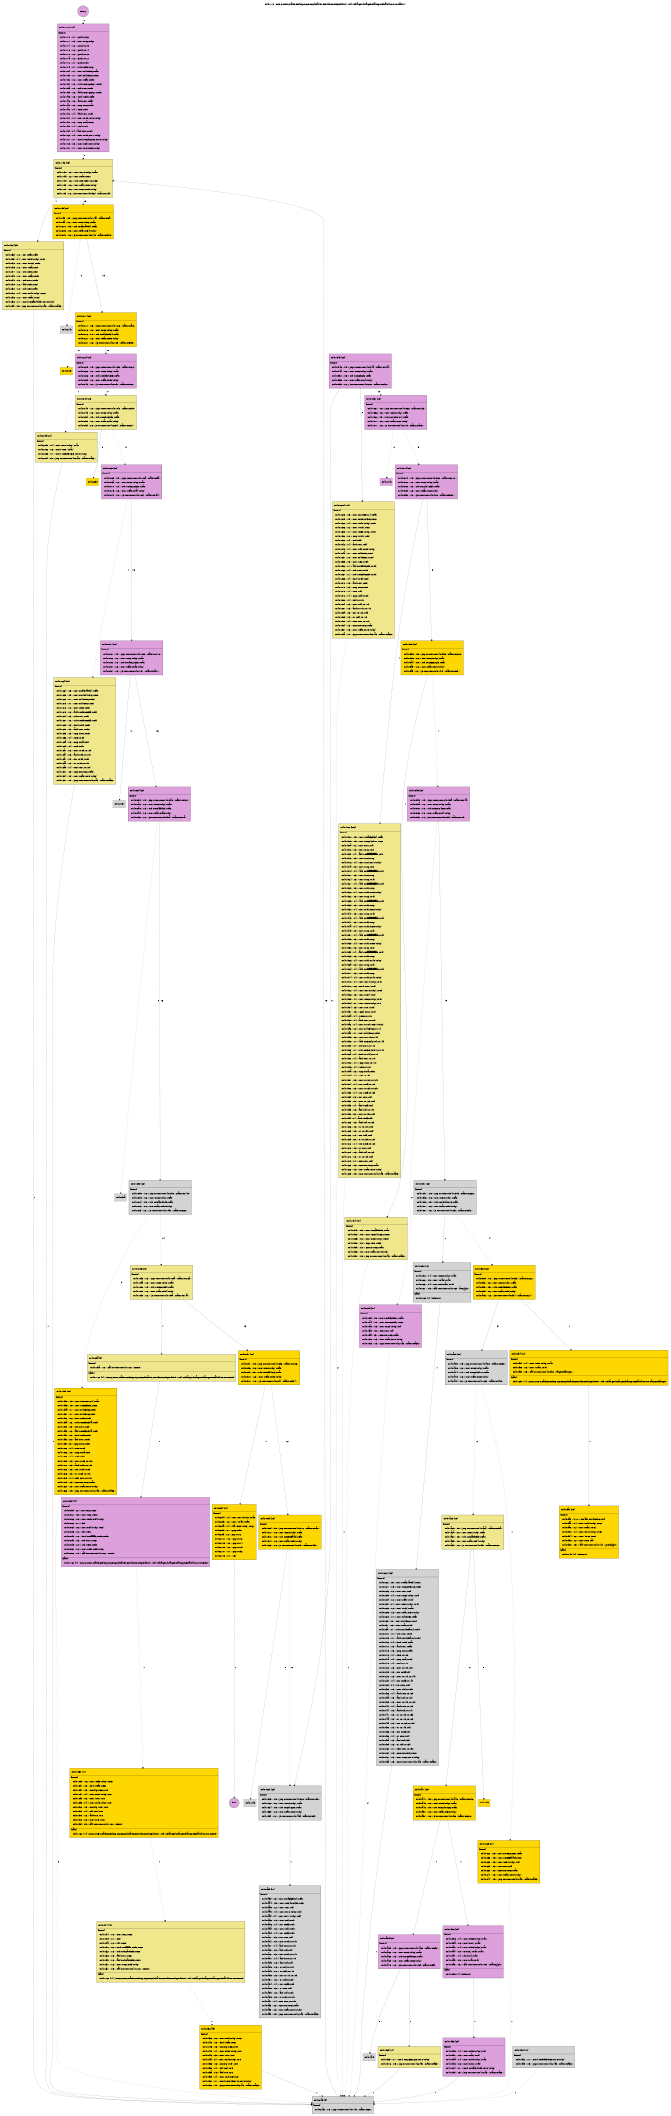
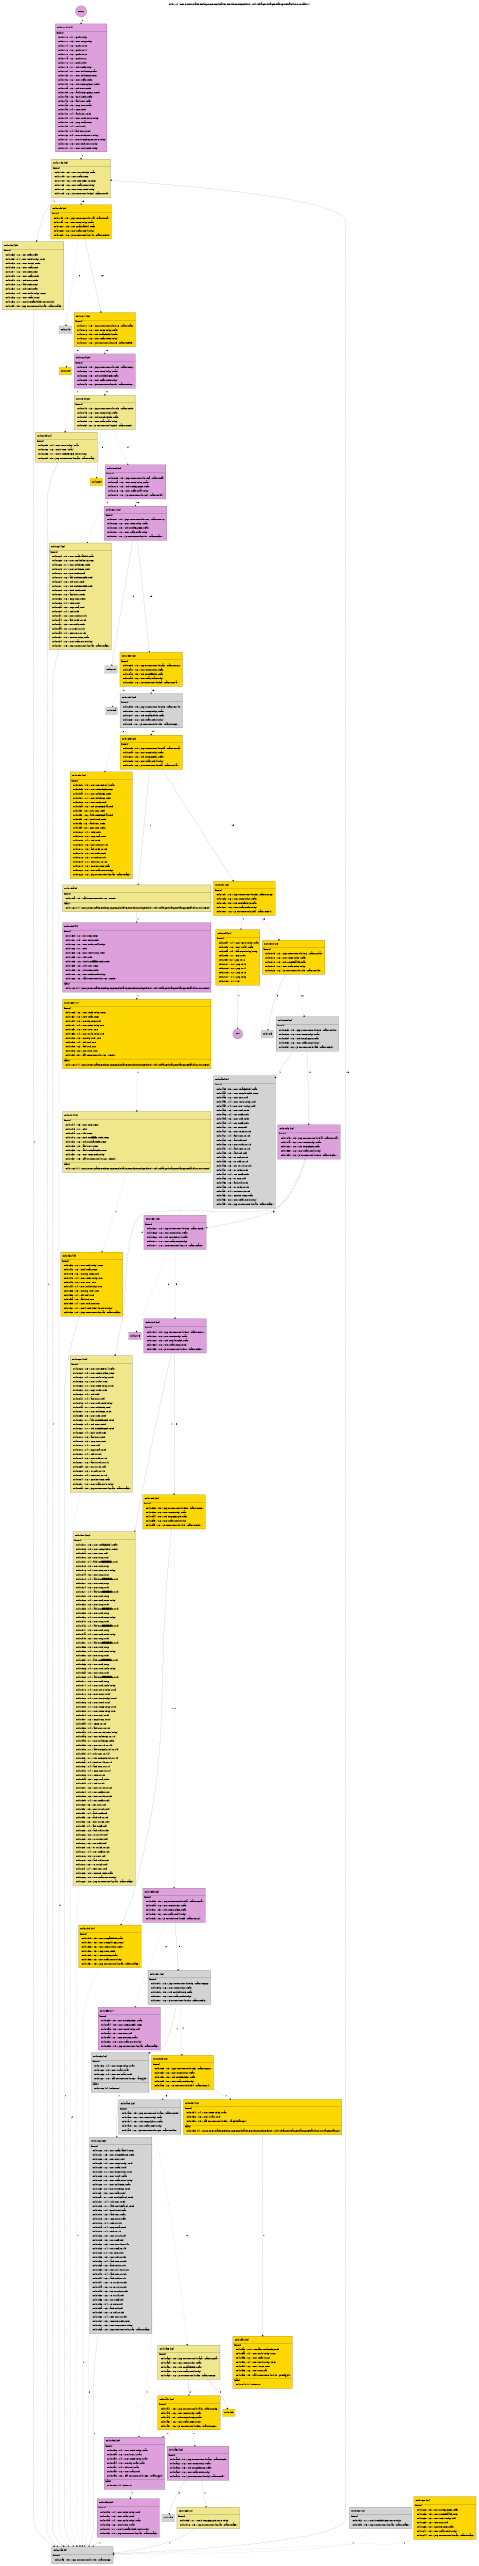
(159, 804) -> (151, 669)
(330, 1087) -> (308, 1087)
(376, 1239) -> (110, 1946)
(162, 1282) -> (151, 752)
(513, 1611) -> (154, 2286)
